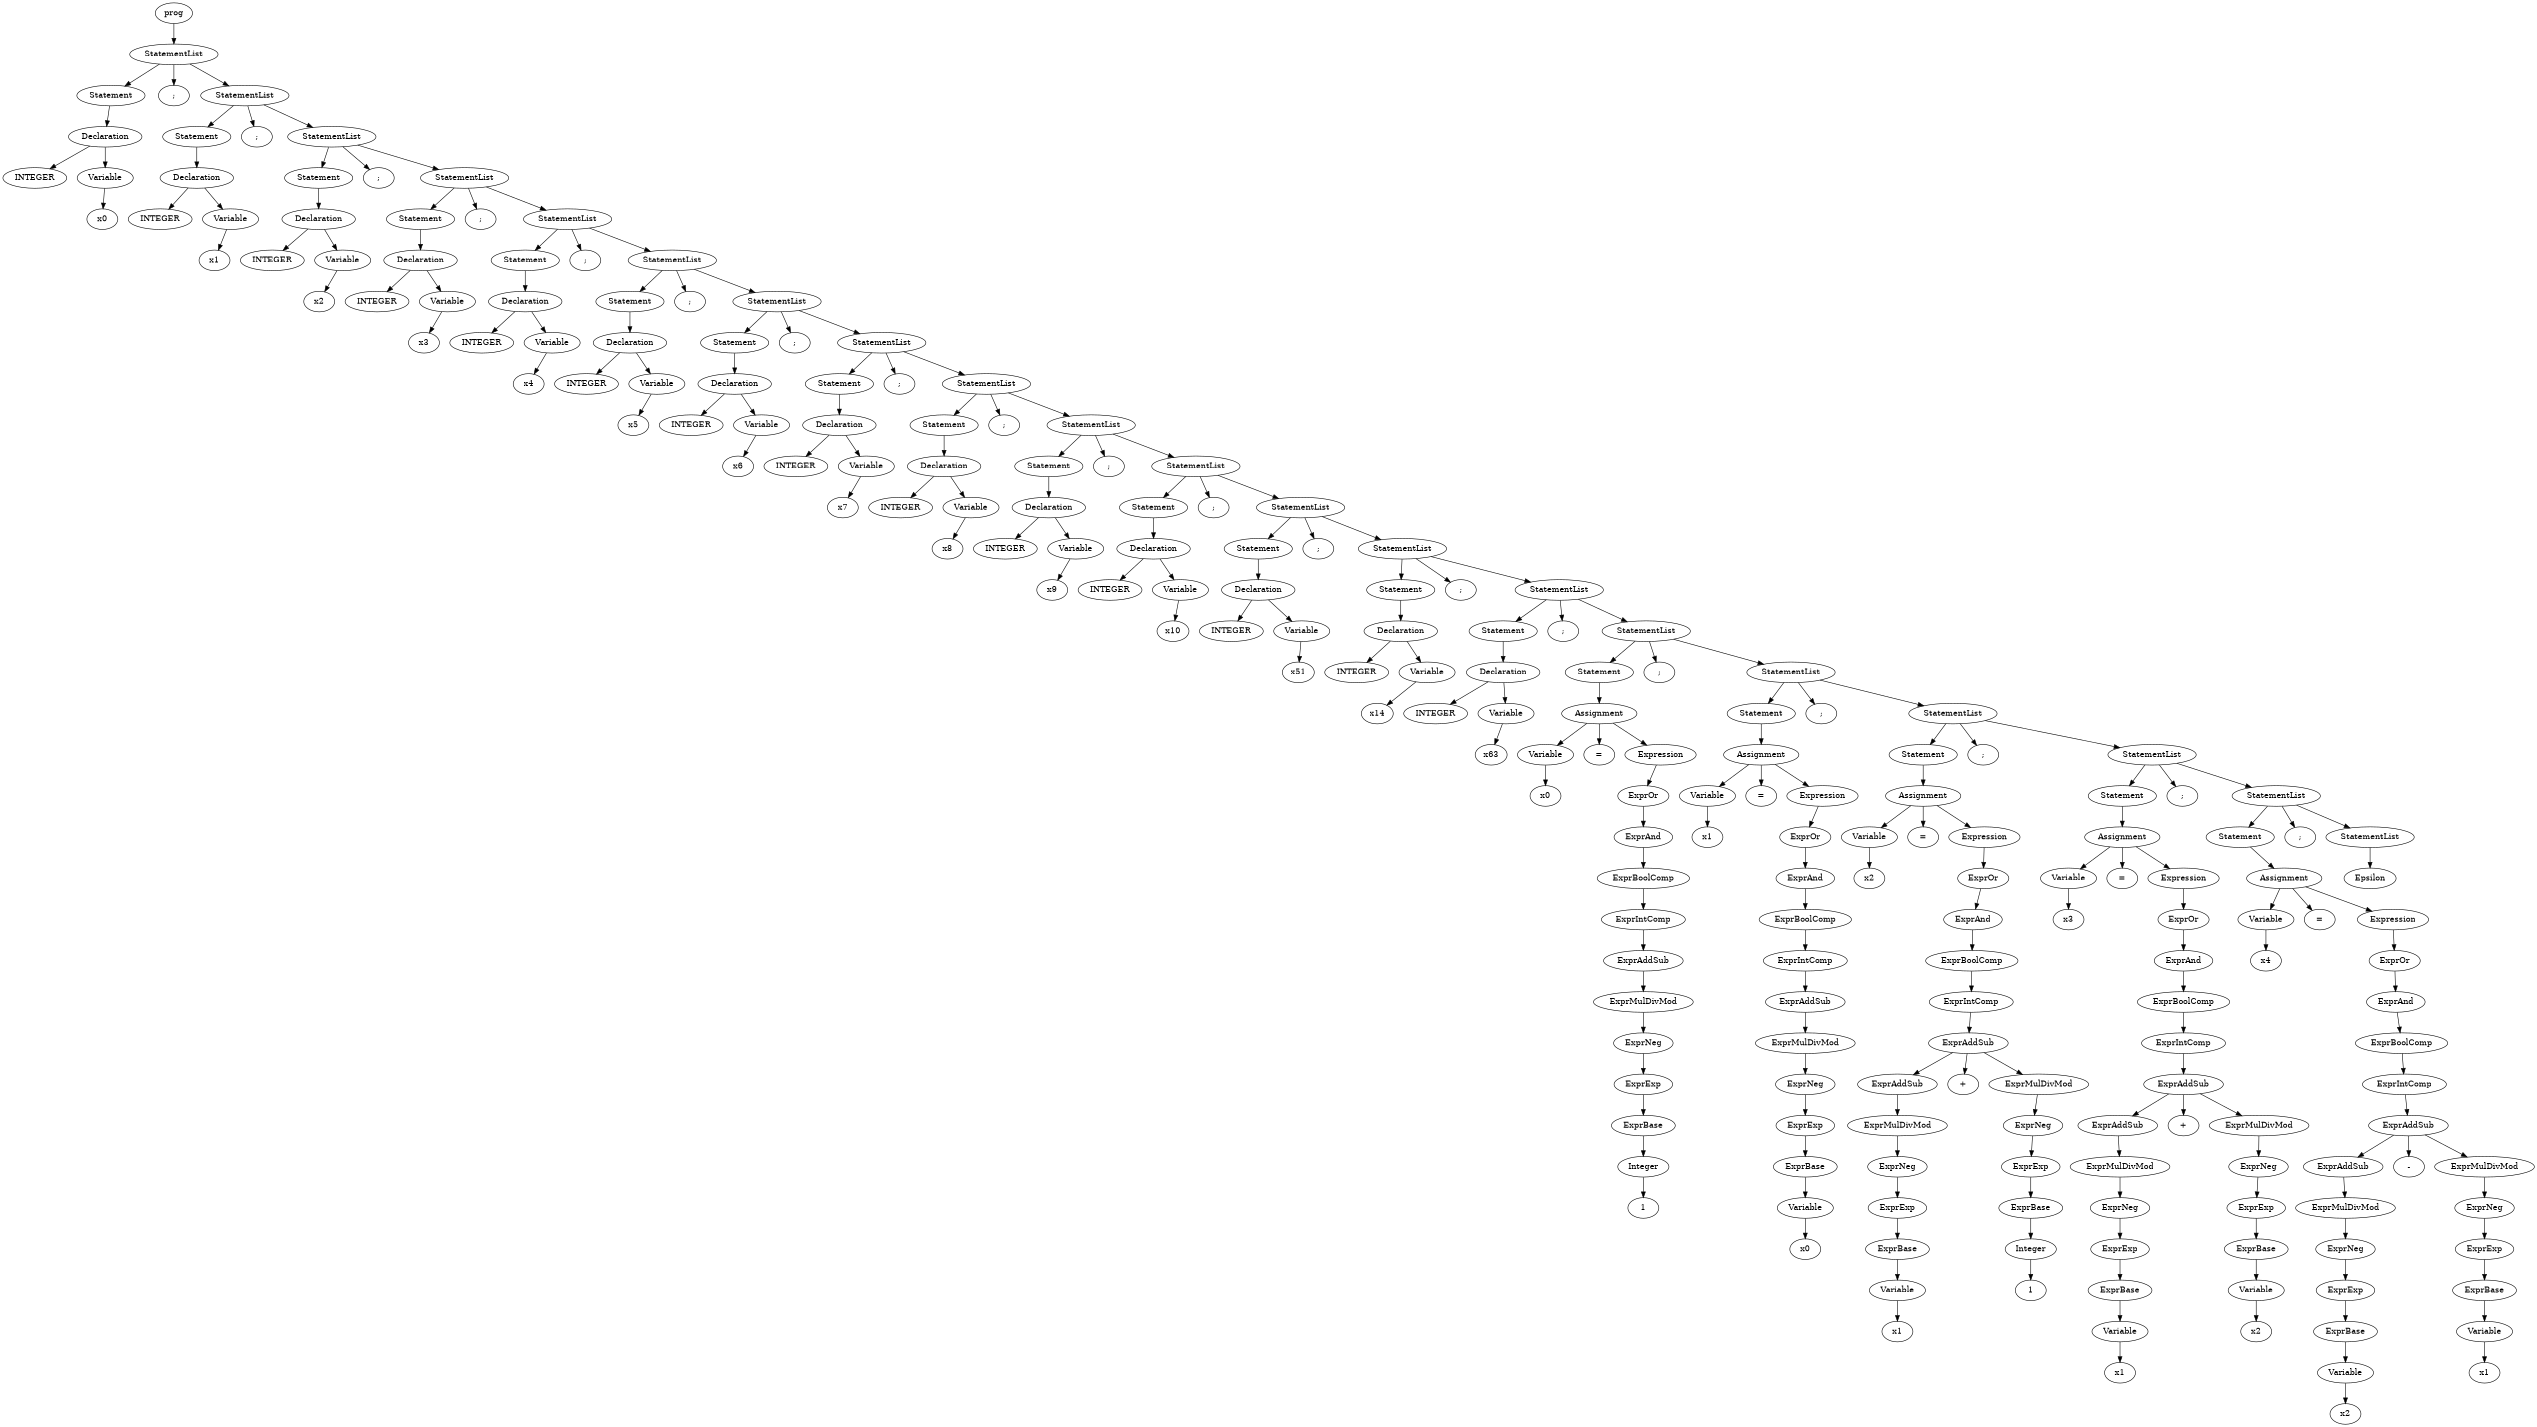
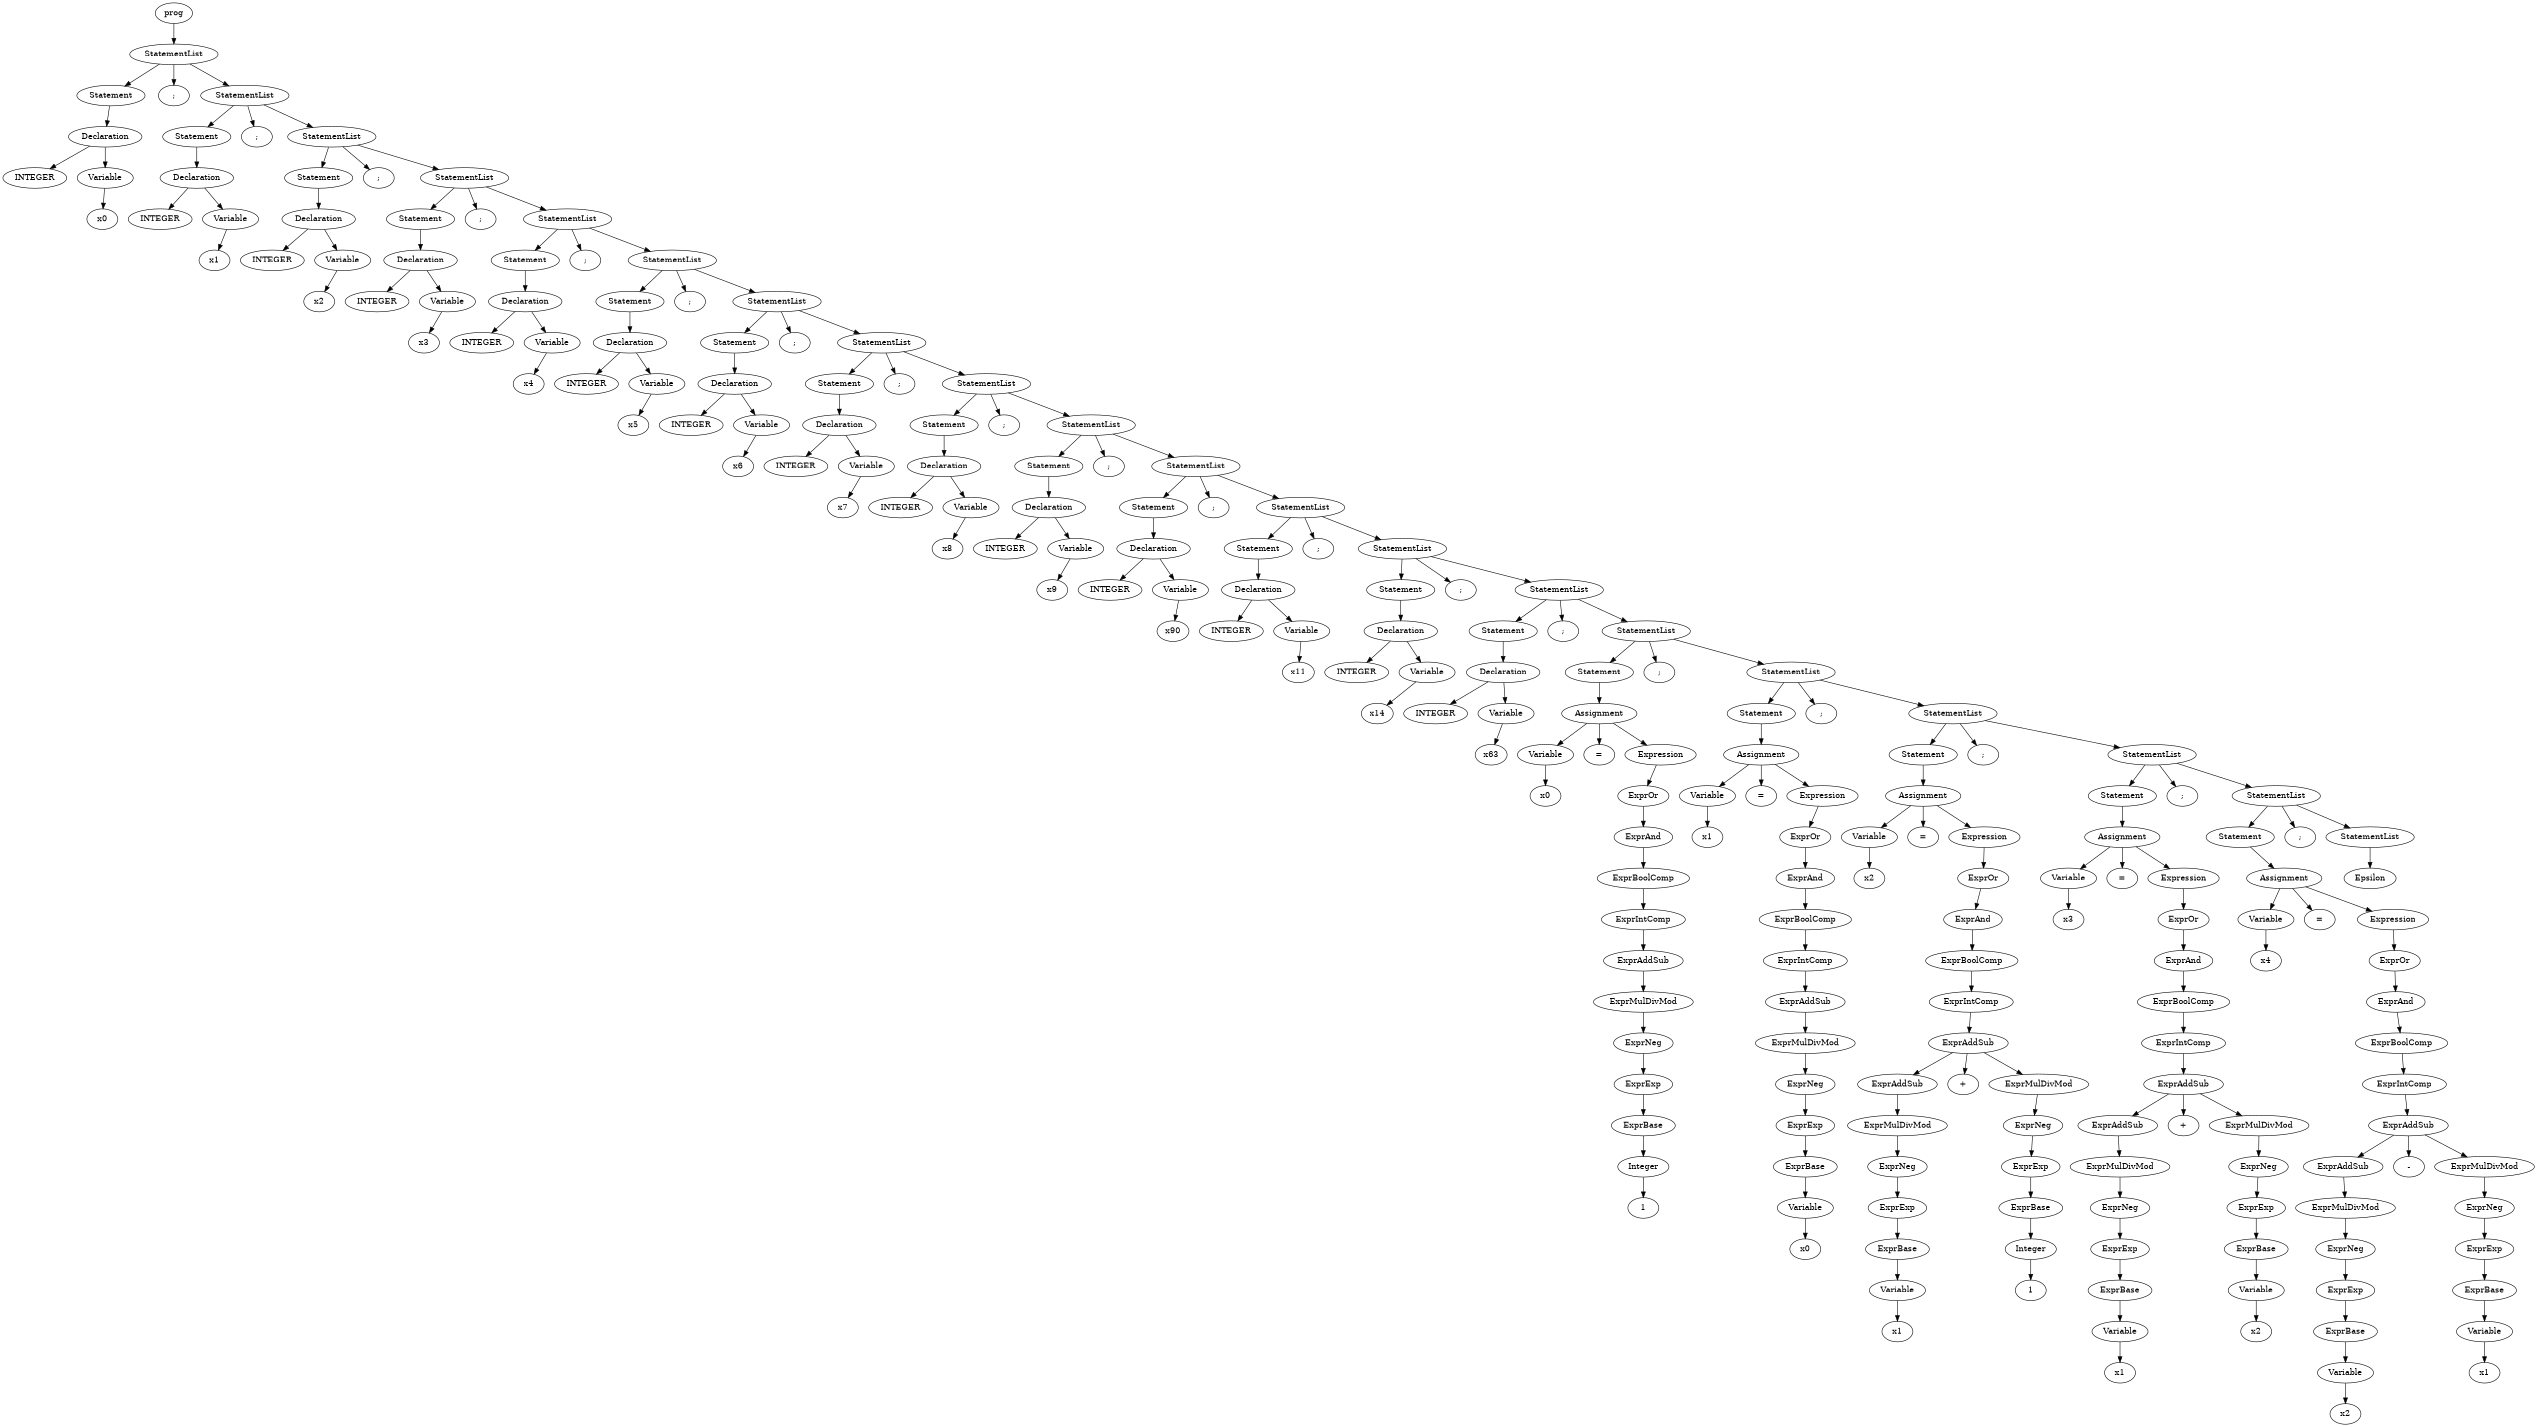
(1173, 631) -> (1173, 631)
(1298, 672) -> (1298, 672)
